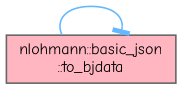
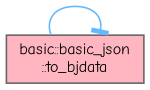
(91, 59) -> (75, 59)
